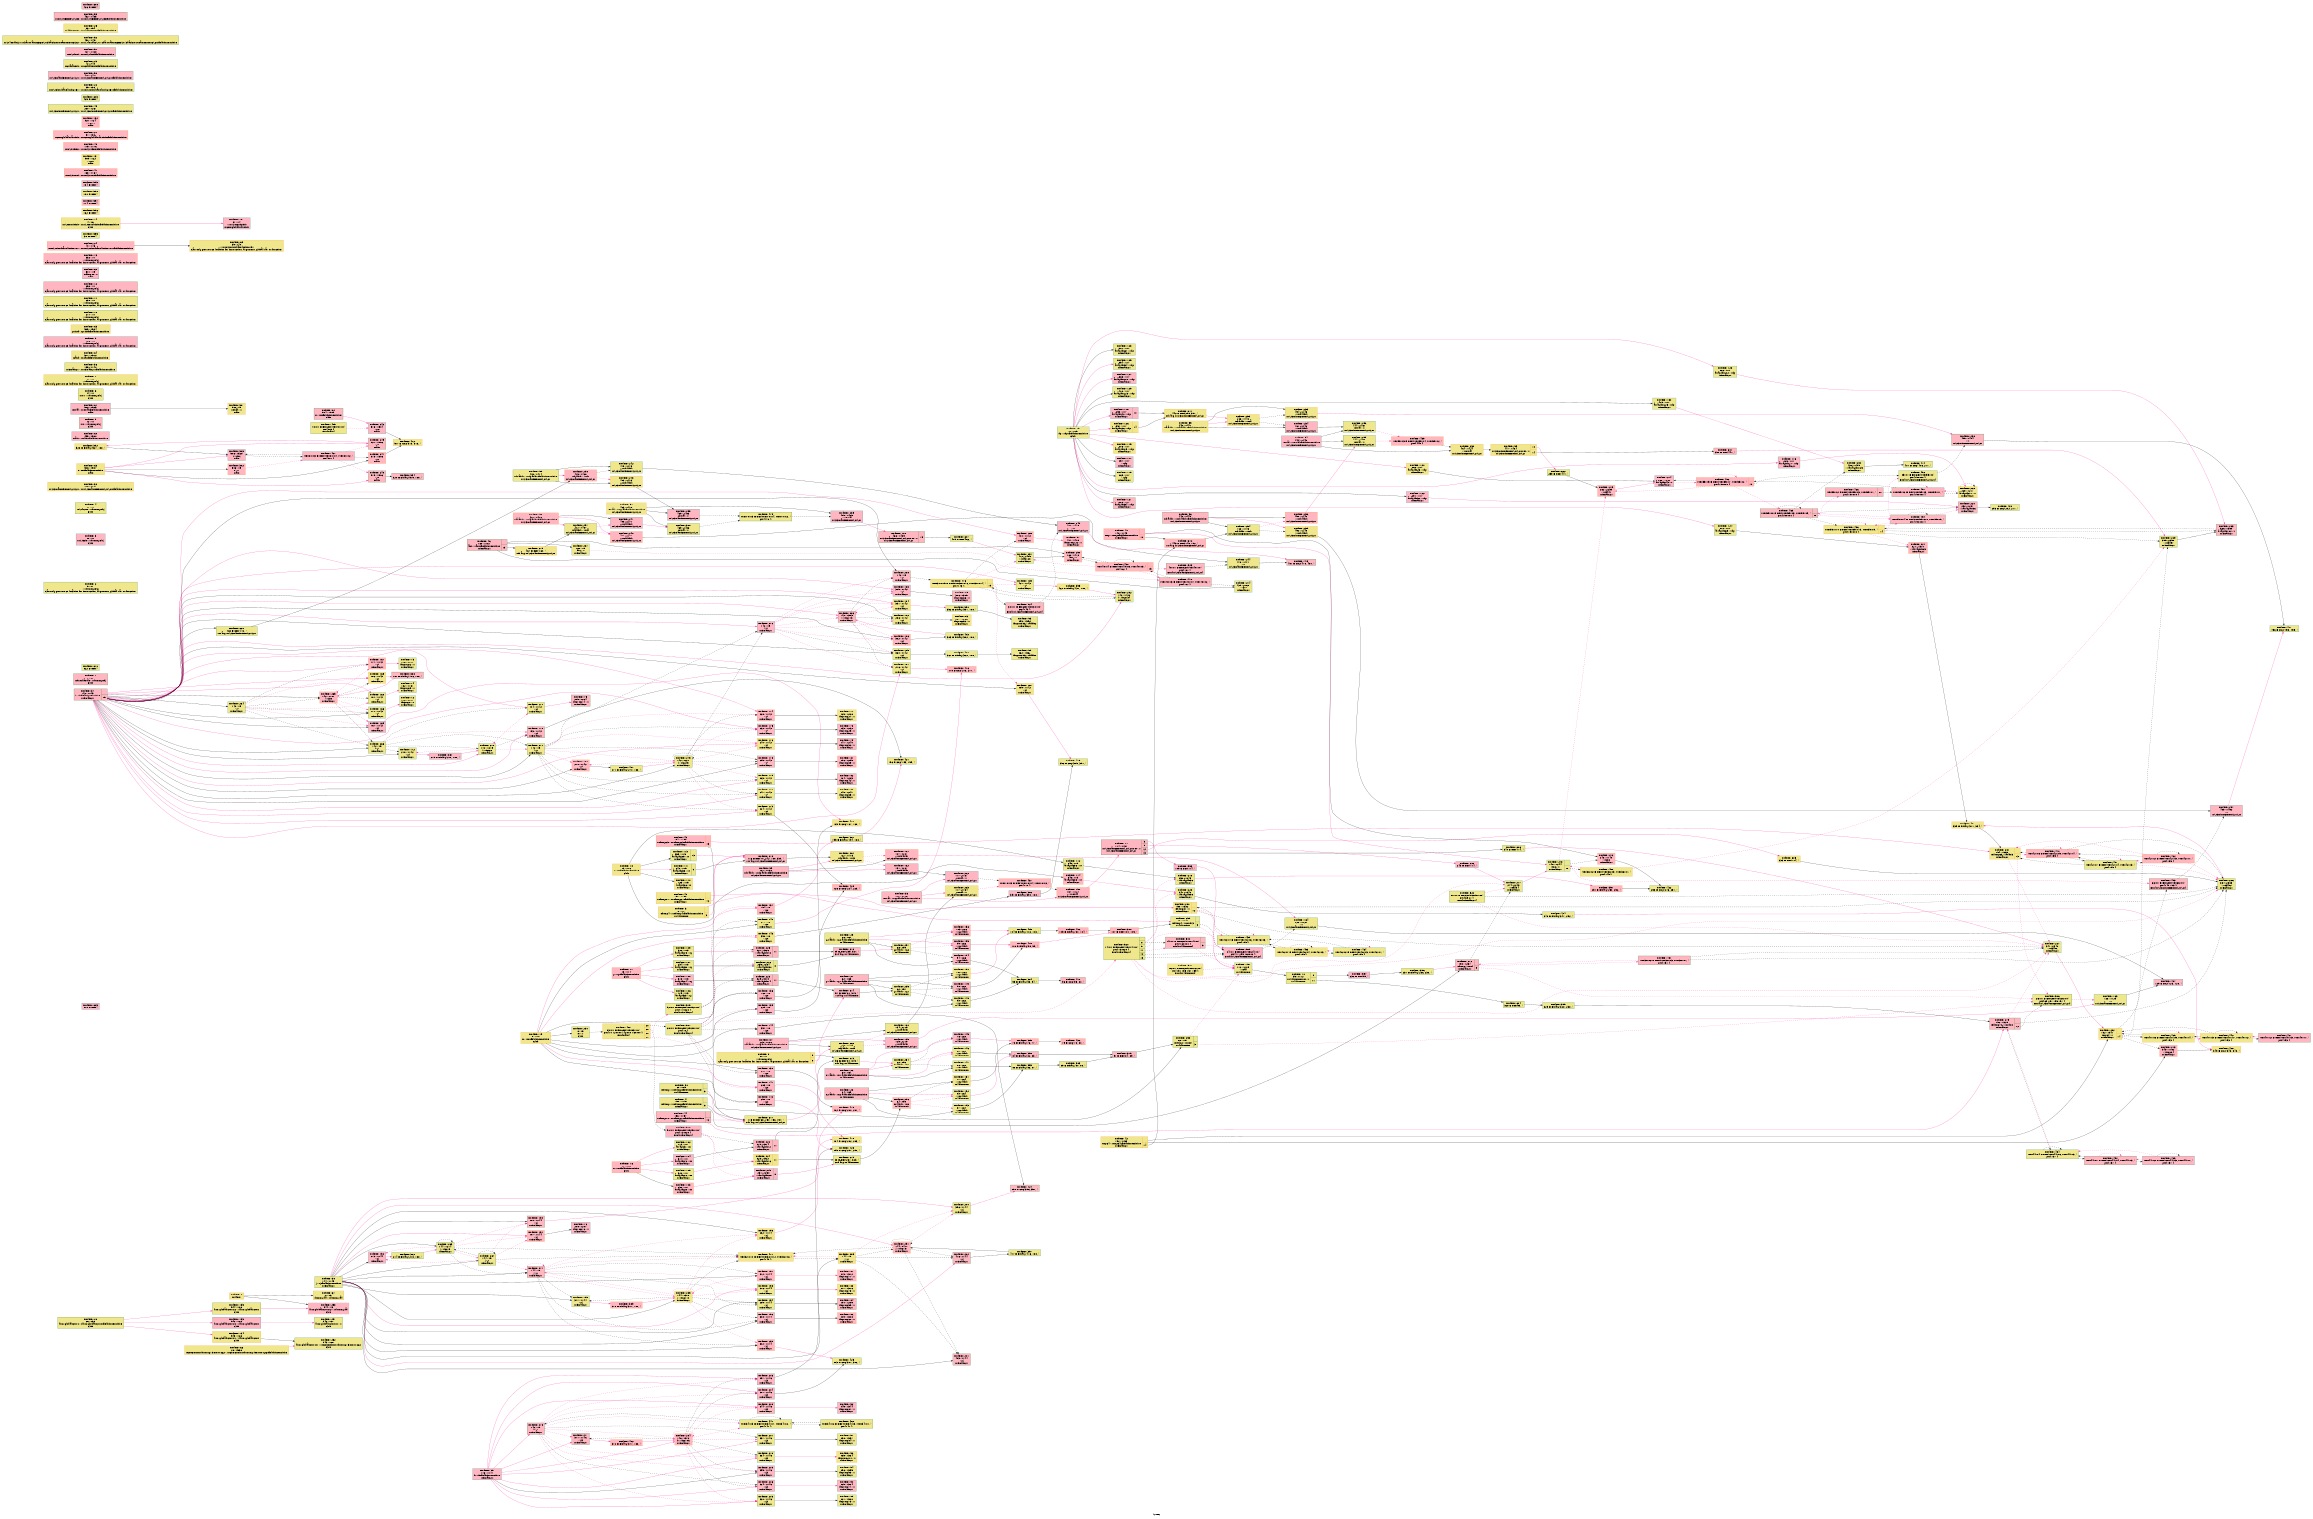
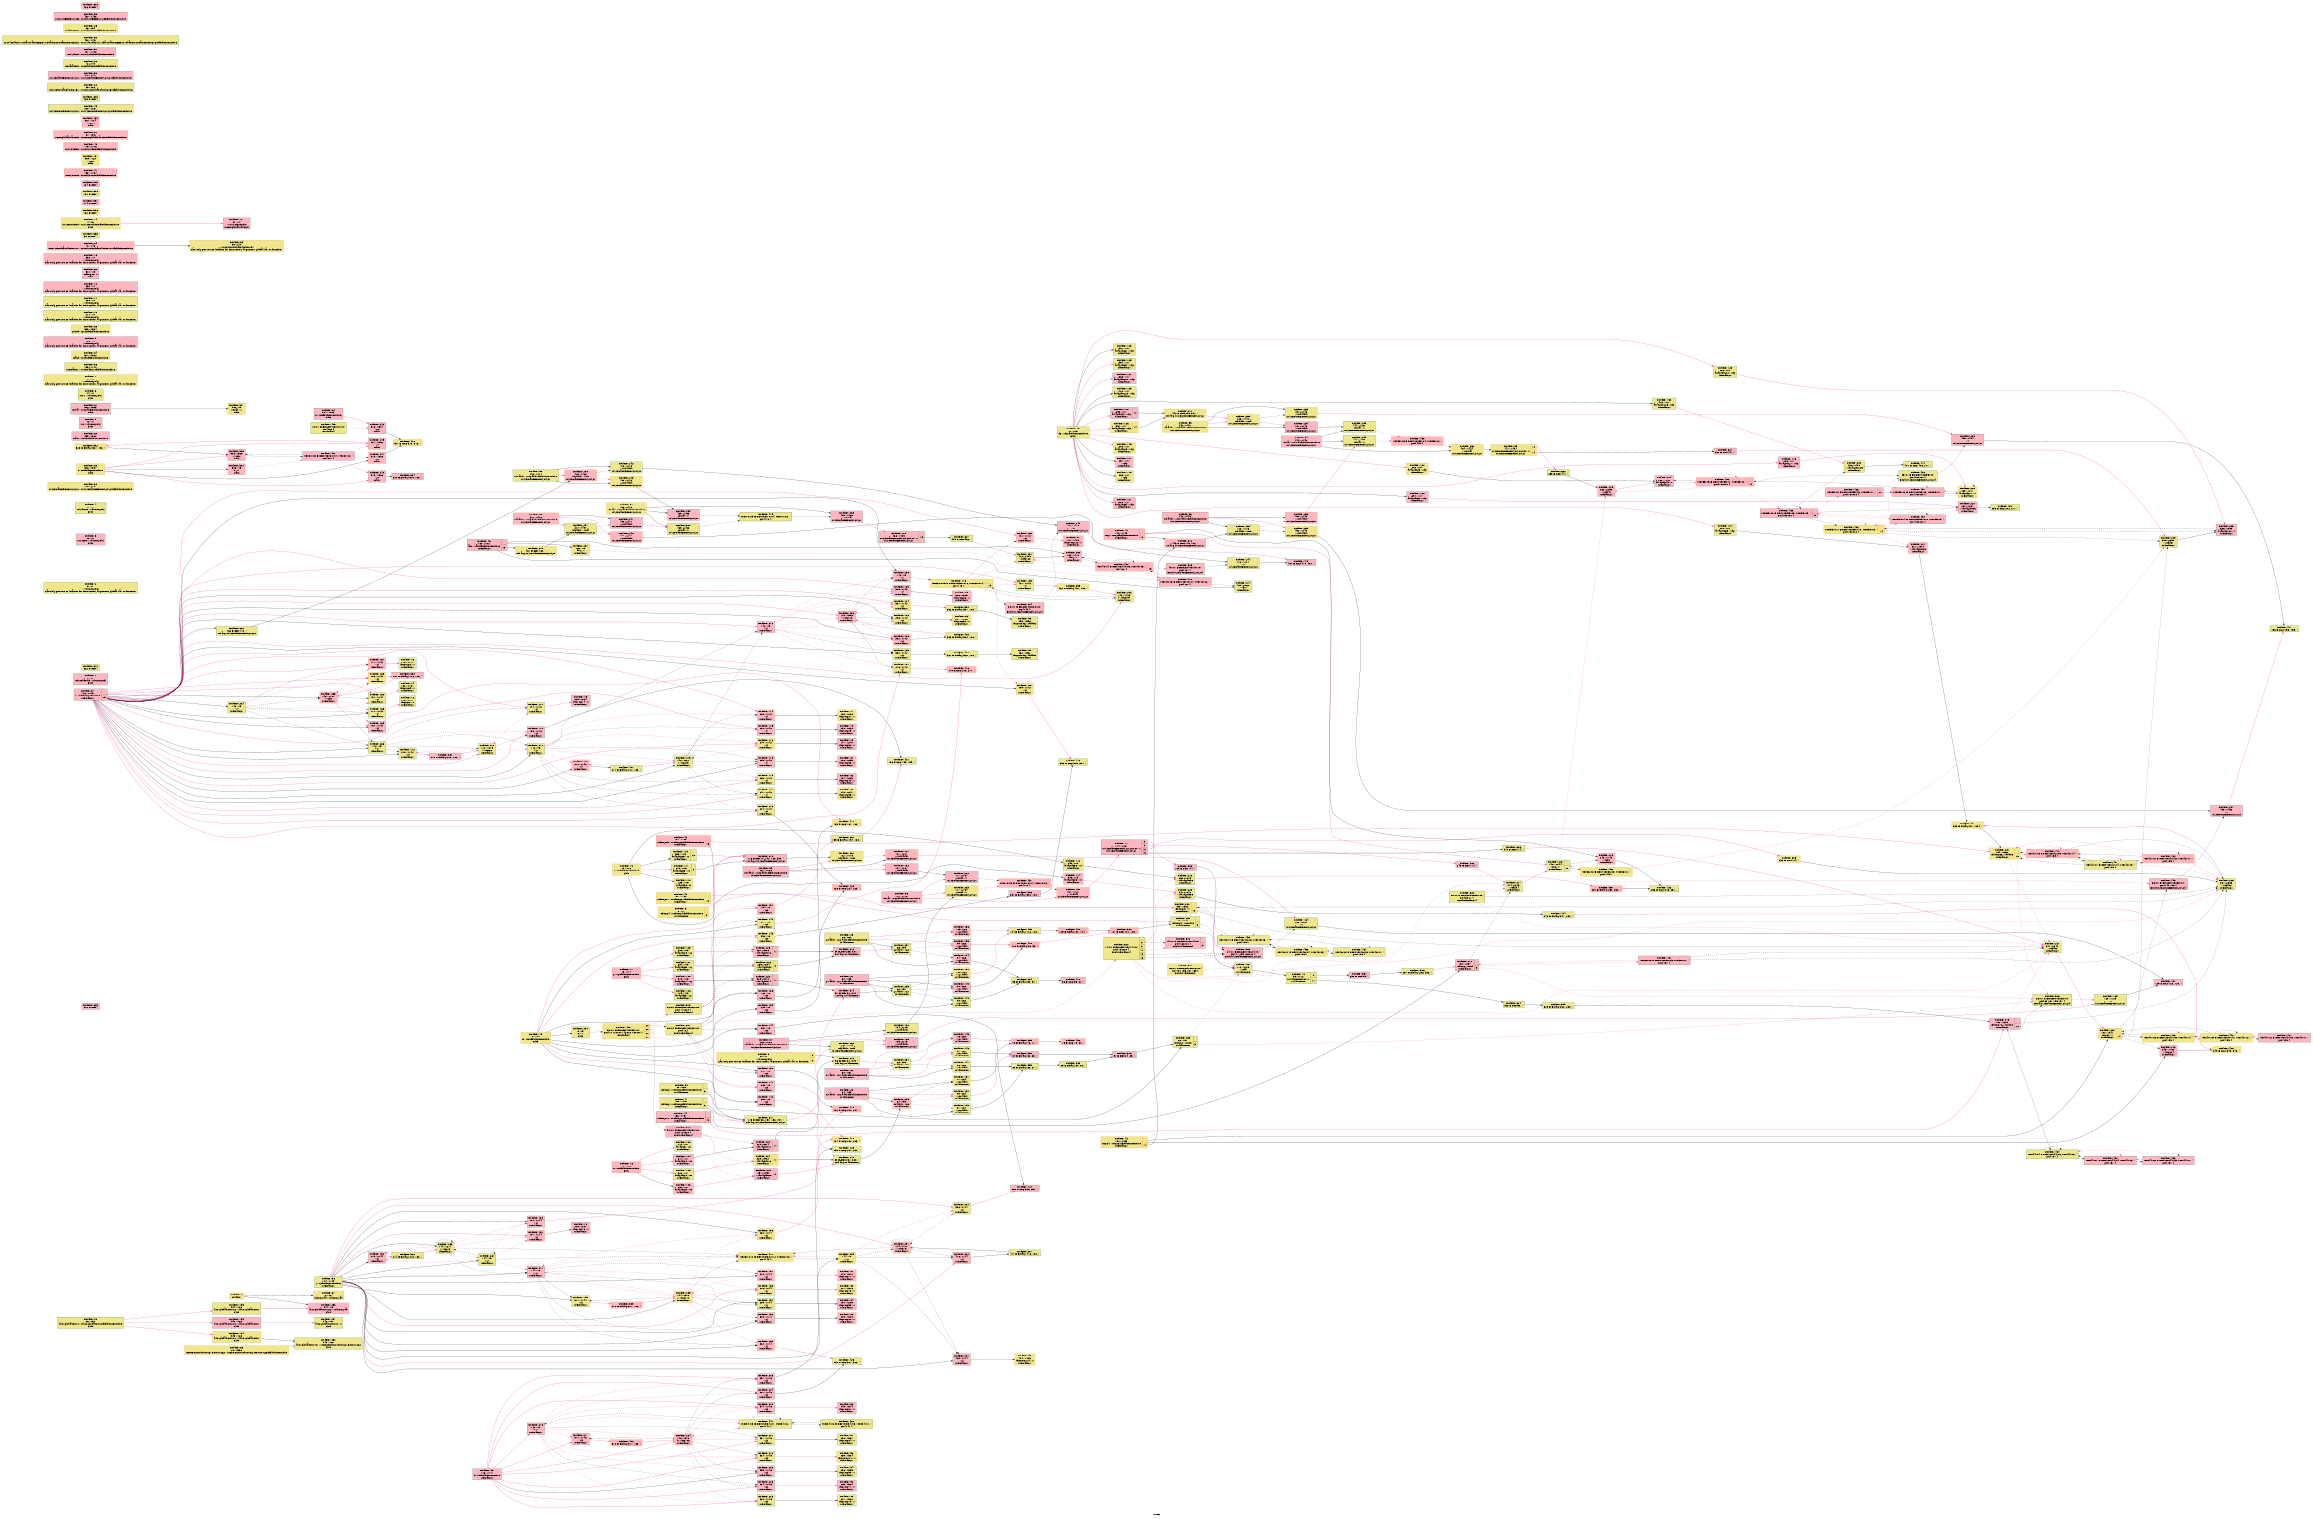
(1215, 914) -> (1215, 914)
none -> (1025, 1359)
